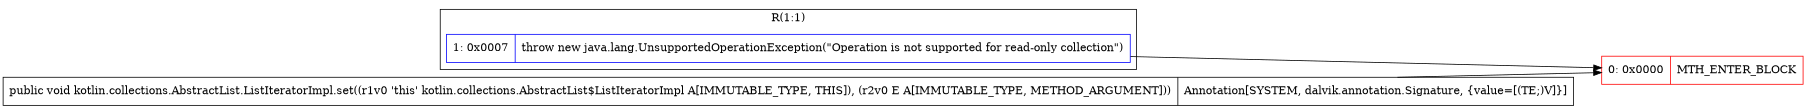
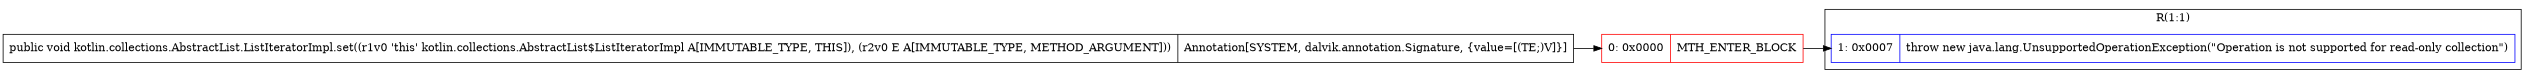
(1362, 62) -> (1813, 48)
